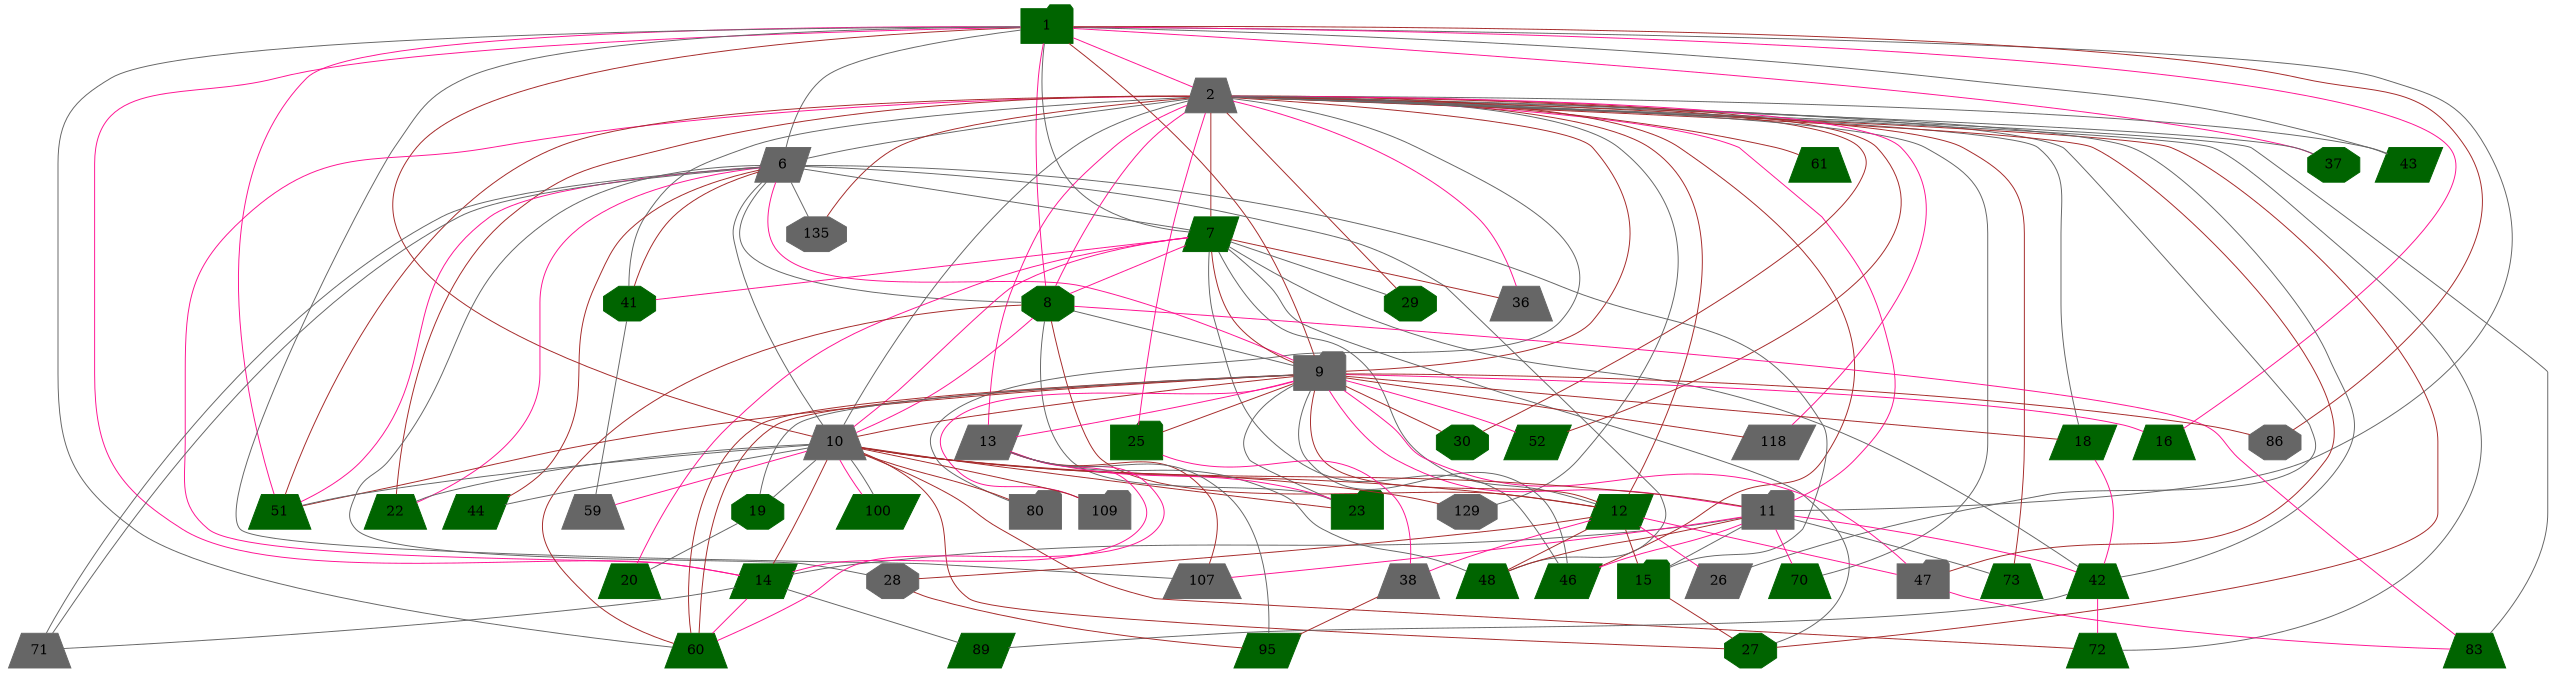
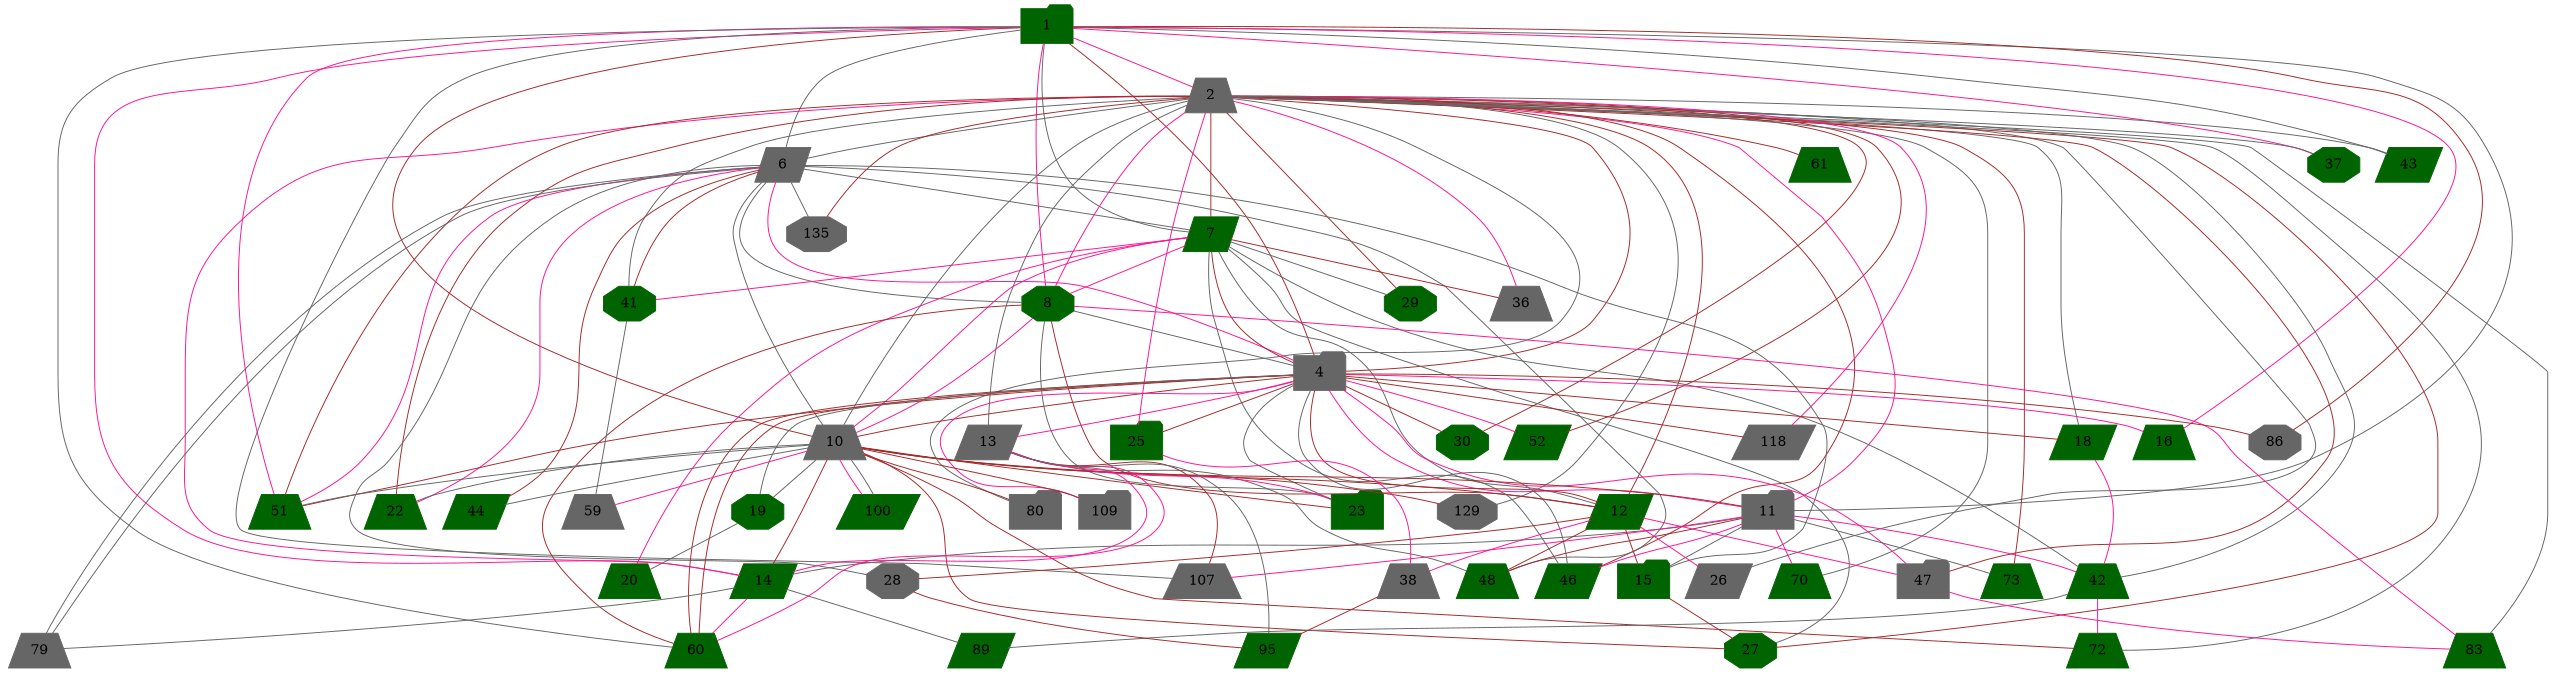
(1033, 242) -> (1033, 242)
(1320, 373) -> (1320, 373)
(40, 651) -> (40, 651)
